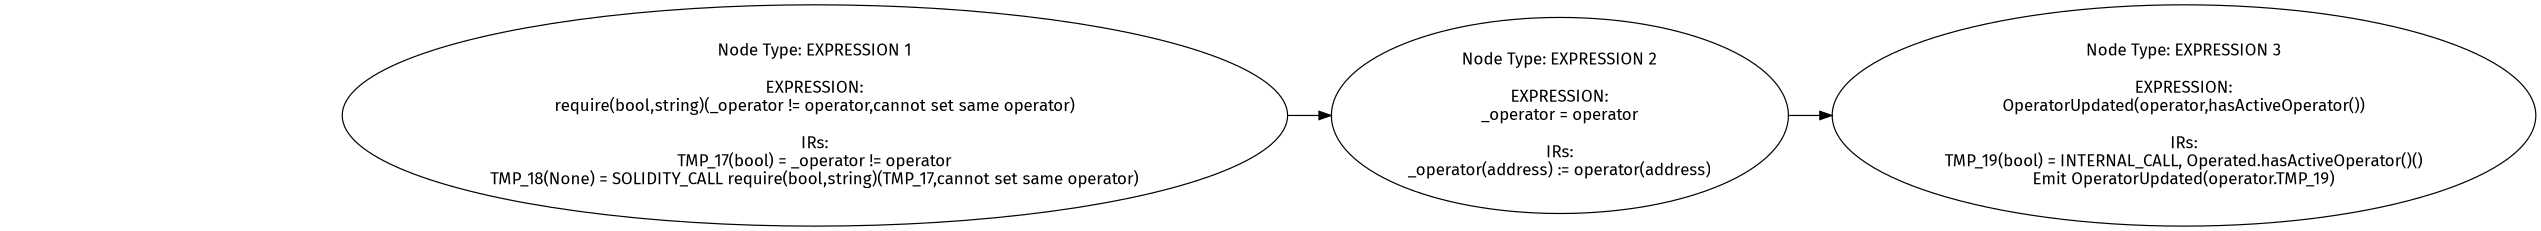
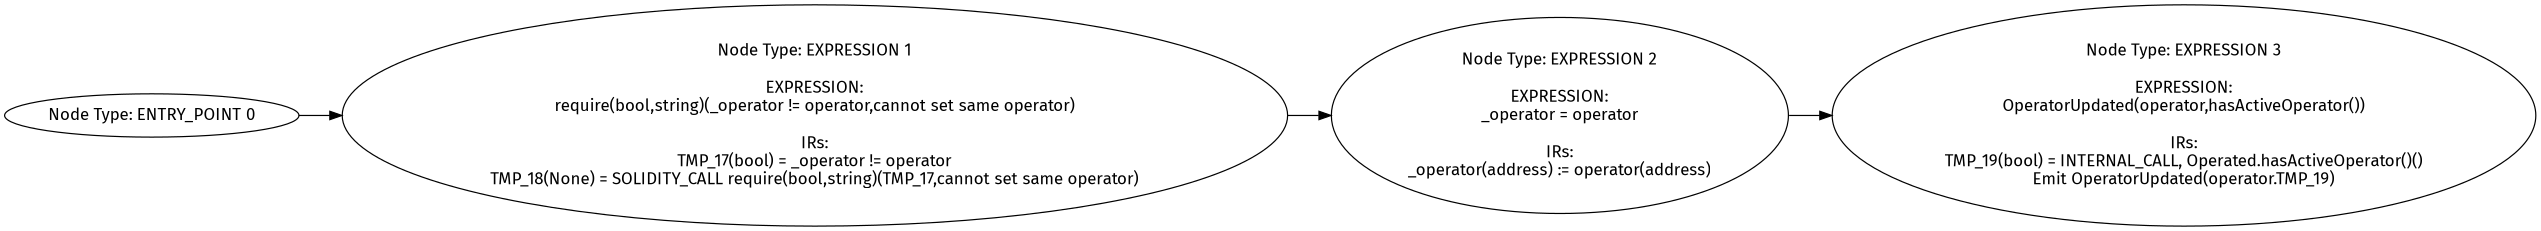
none -> (152, 115)
